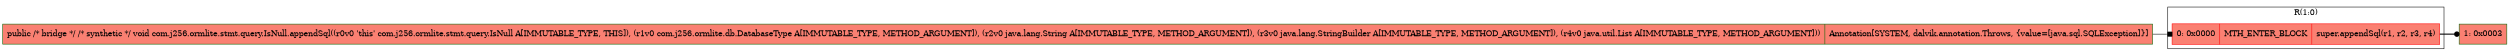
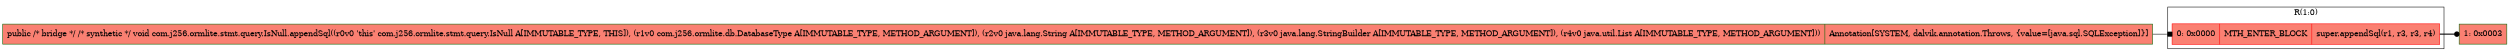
(2376, 34) -> (2376, 34)
